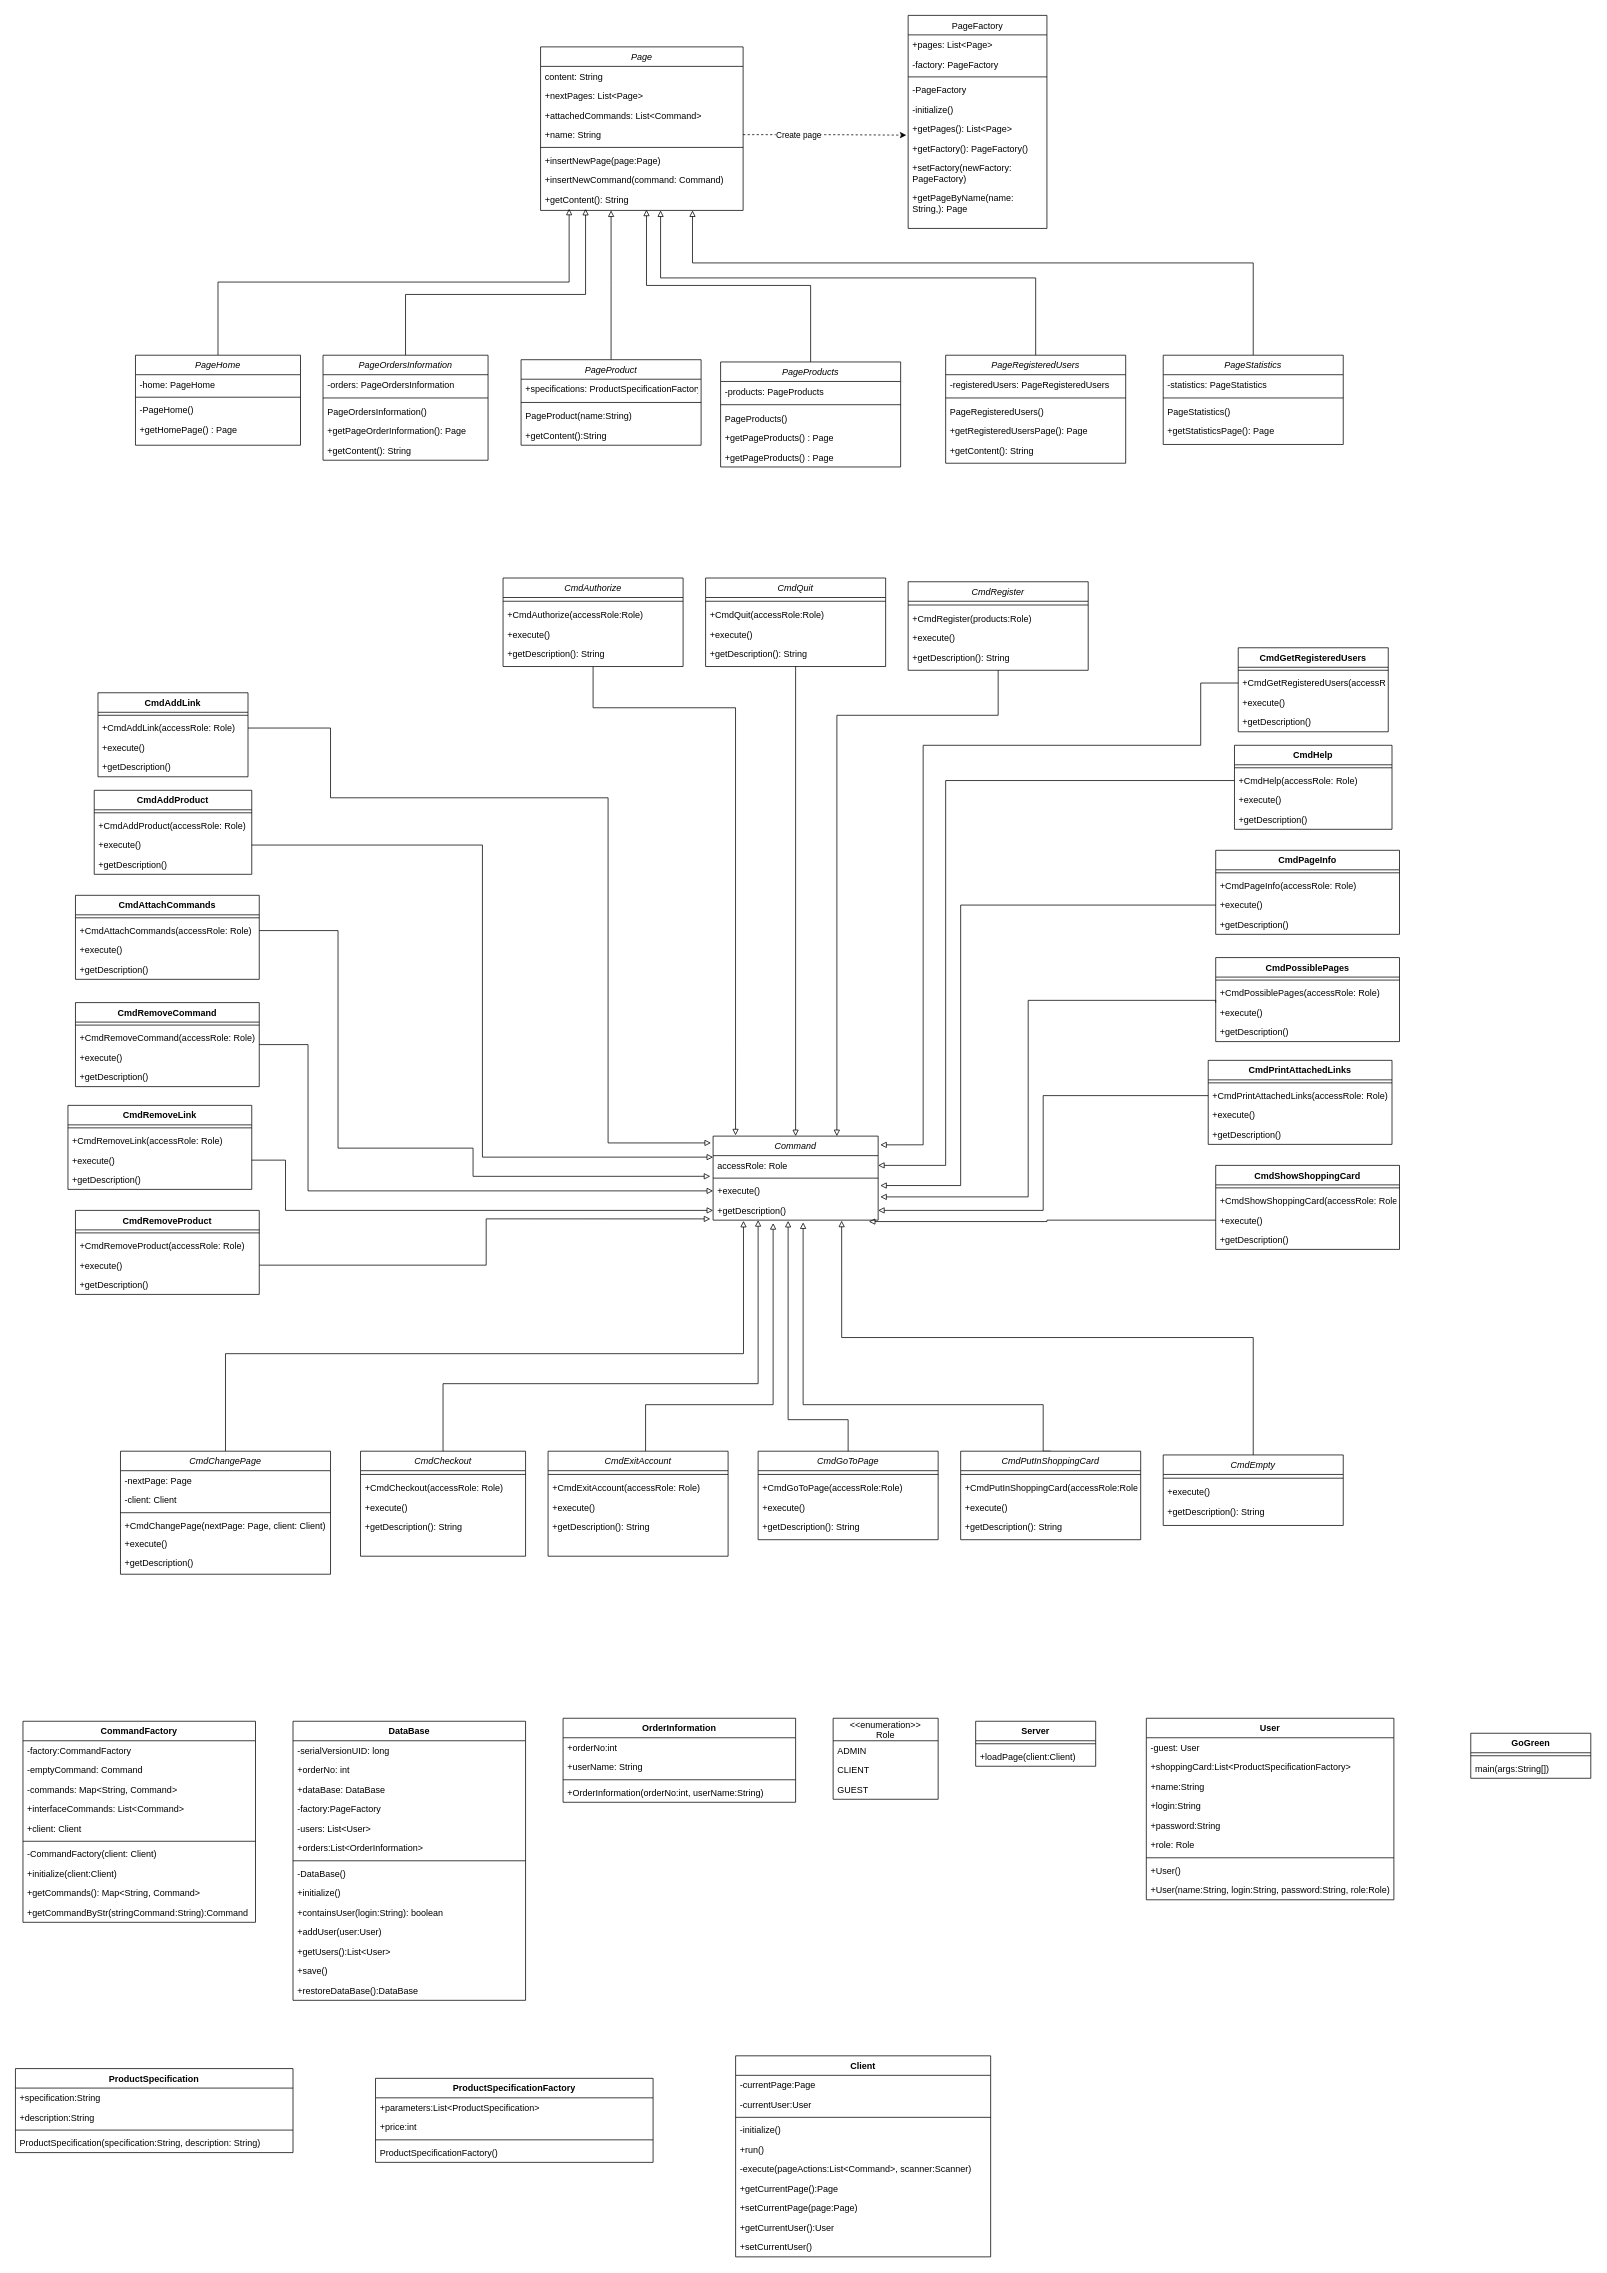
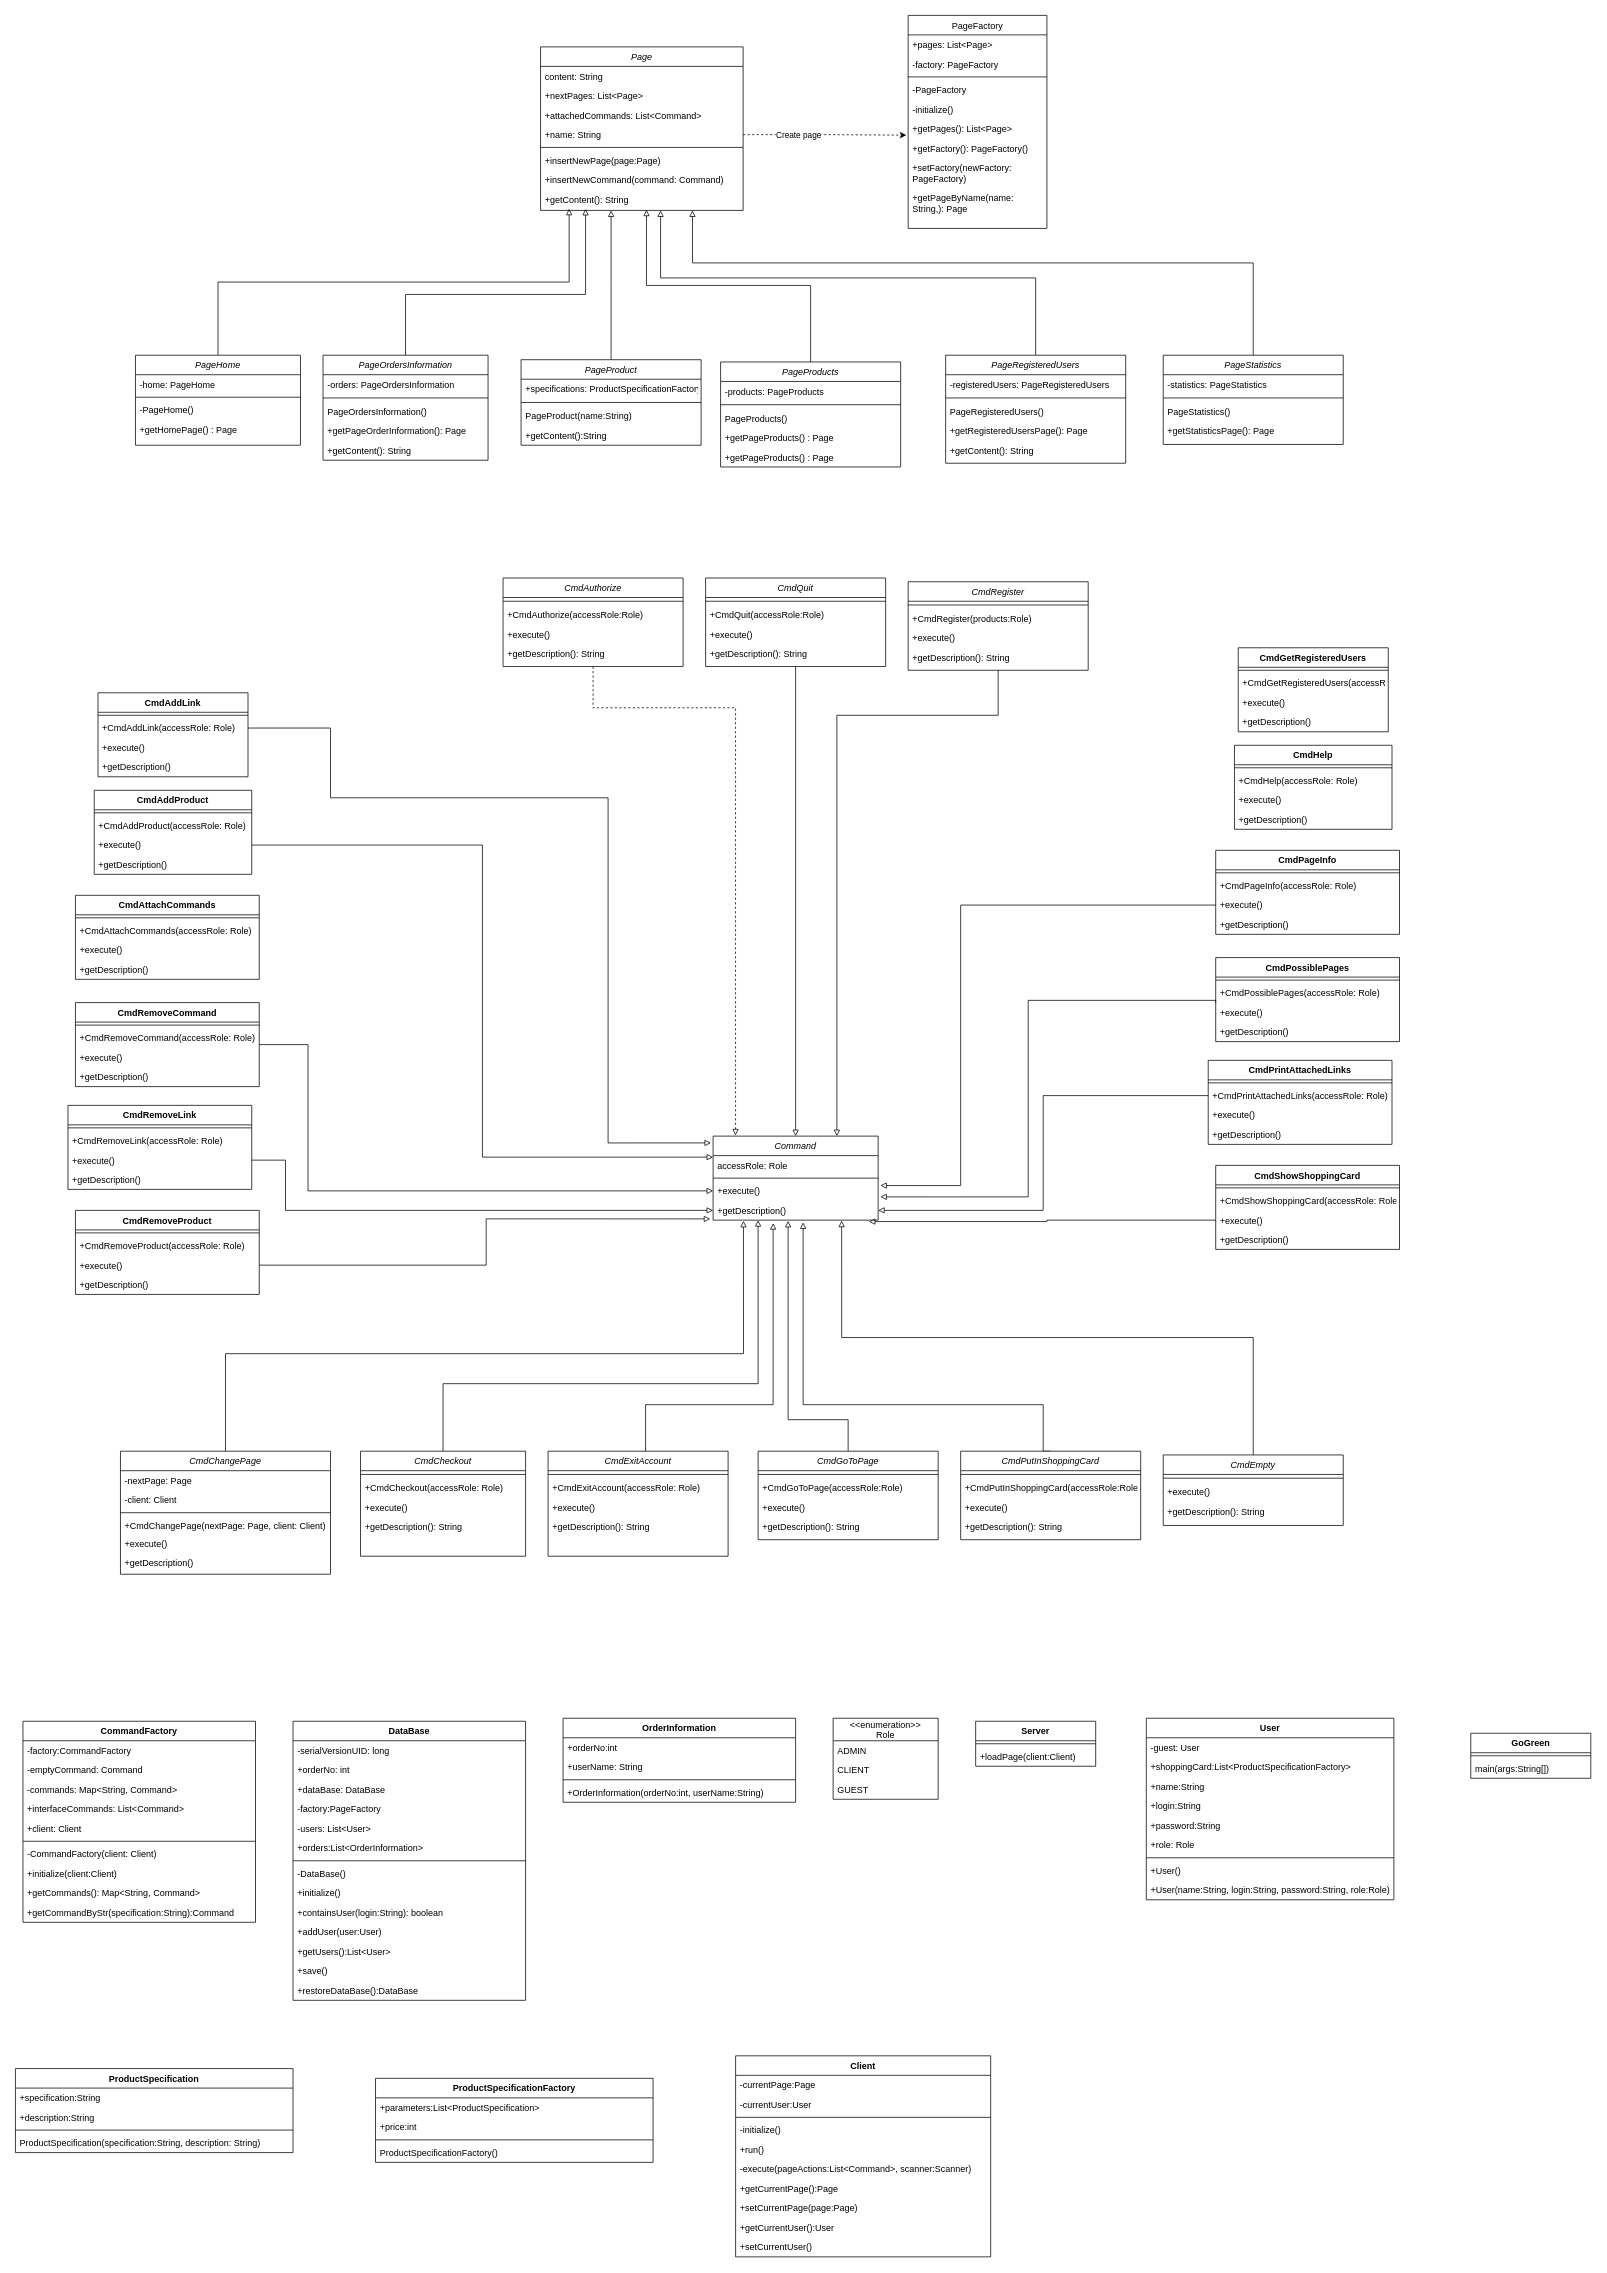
(923, 776) -> none
(735, 827) -> (735, 827)
(945, 860) -> none
(388, 1148) -> none
(138, 1913) -> (136, 1913)
